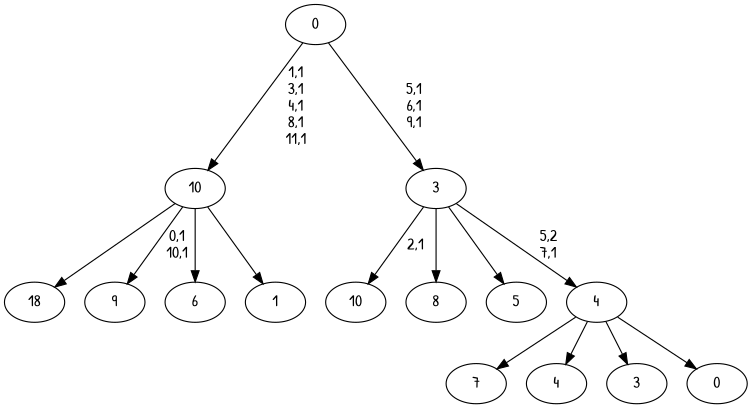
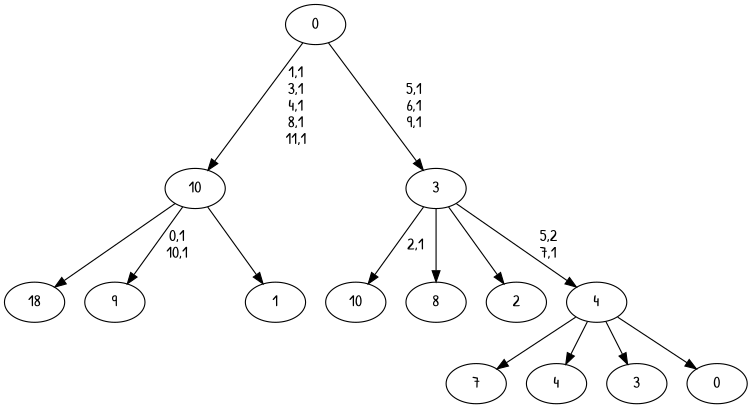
(195, 302) -> none
(516, 302) -> (516, 302)
